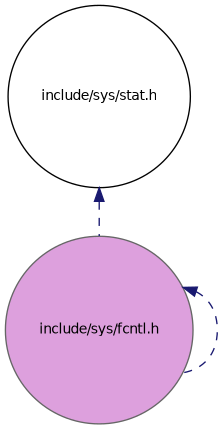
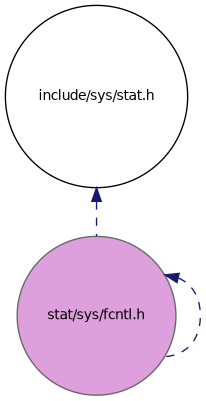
(99, 330) -> (97, 316)
